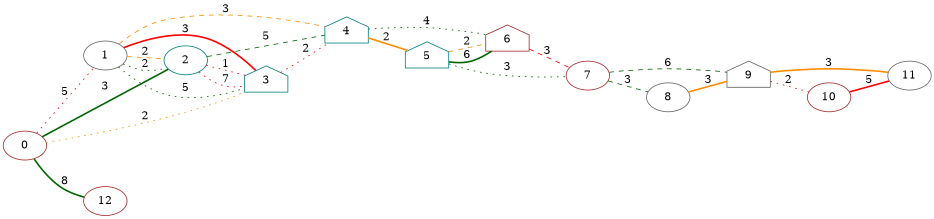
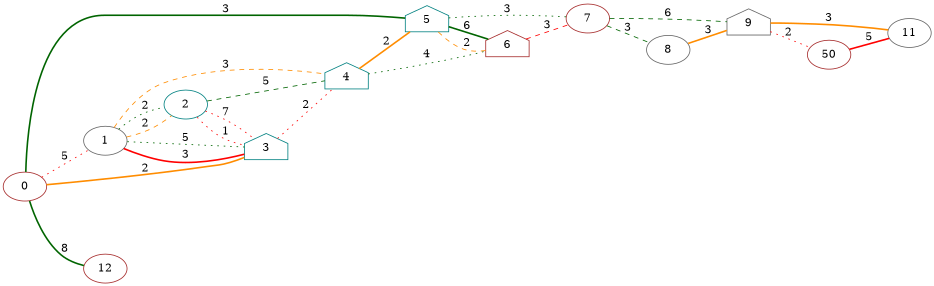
(829, 97) -> (829, 55)
(105, 103) -> (159, 15)
(147, 122) -> (146, 174)
